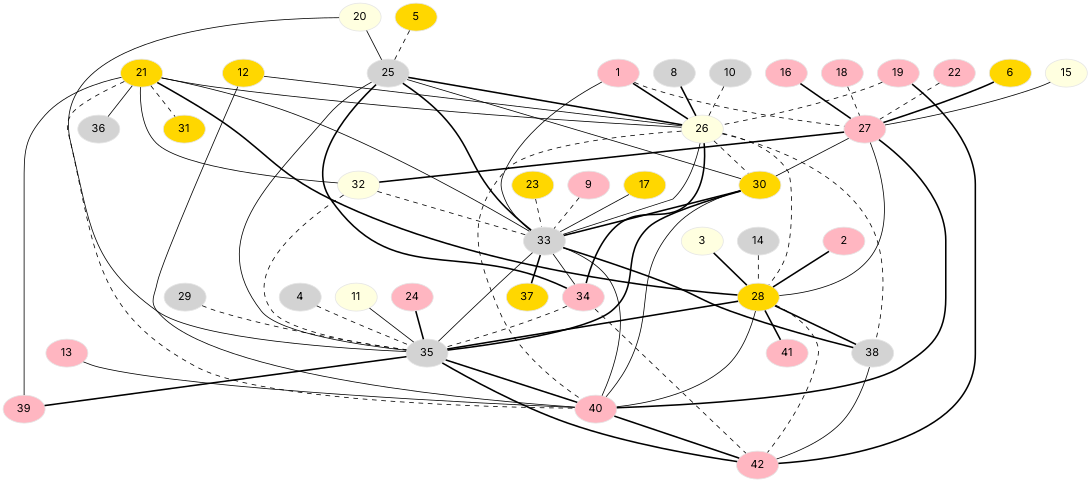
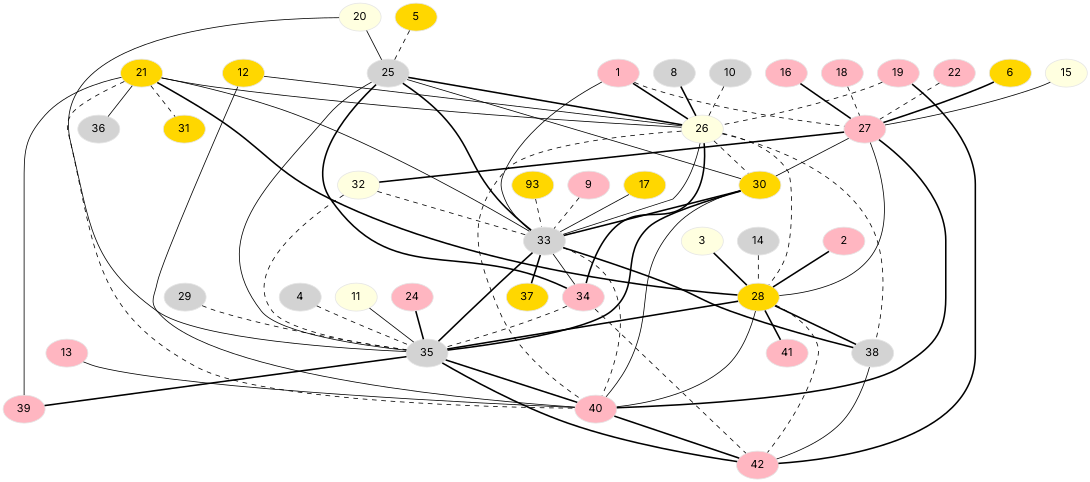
(215, 166) -> none
(533, 185) -> (533, 185)
(485, 297) -> (485, 297)
(619, 310) -> (619, 310)
